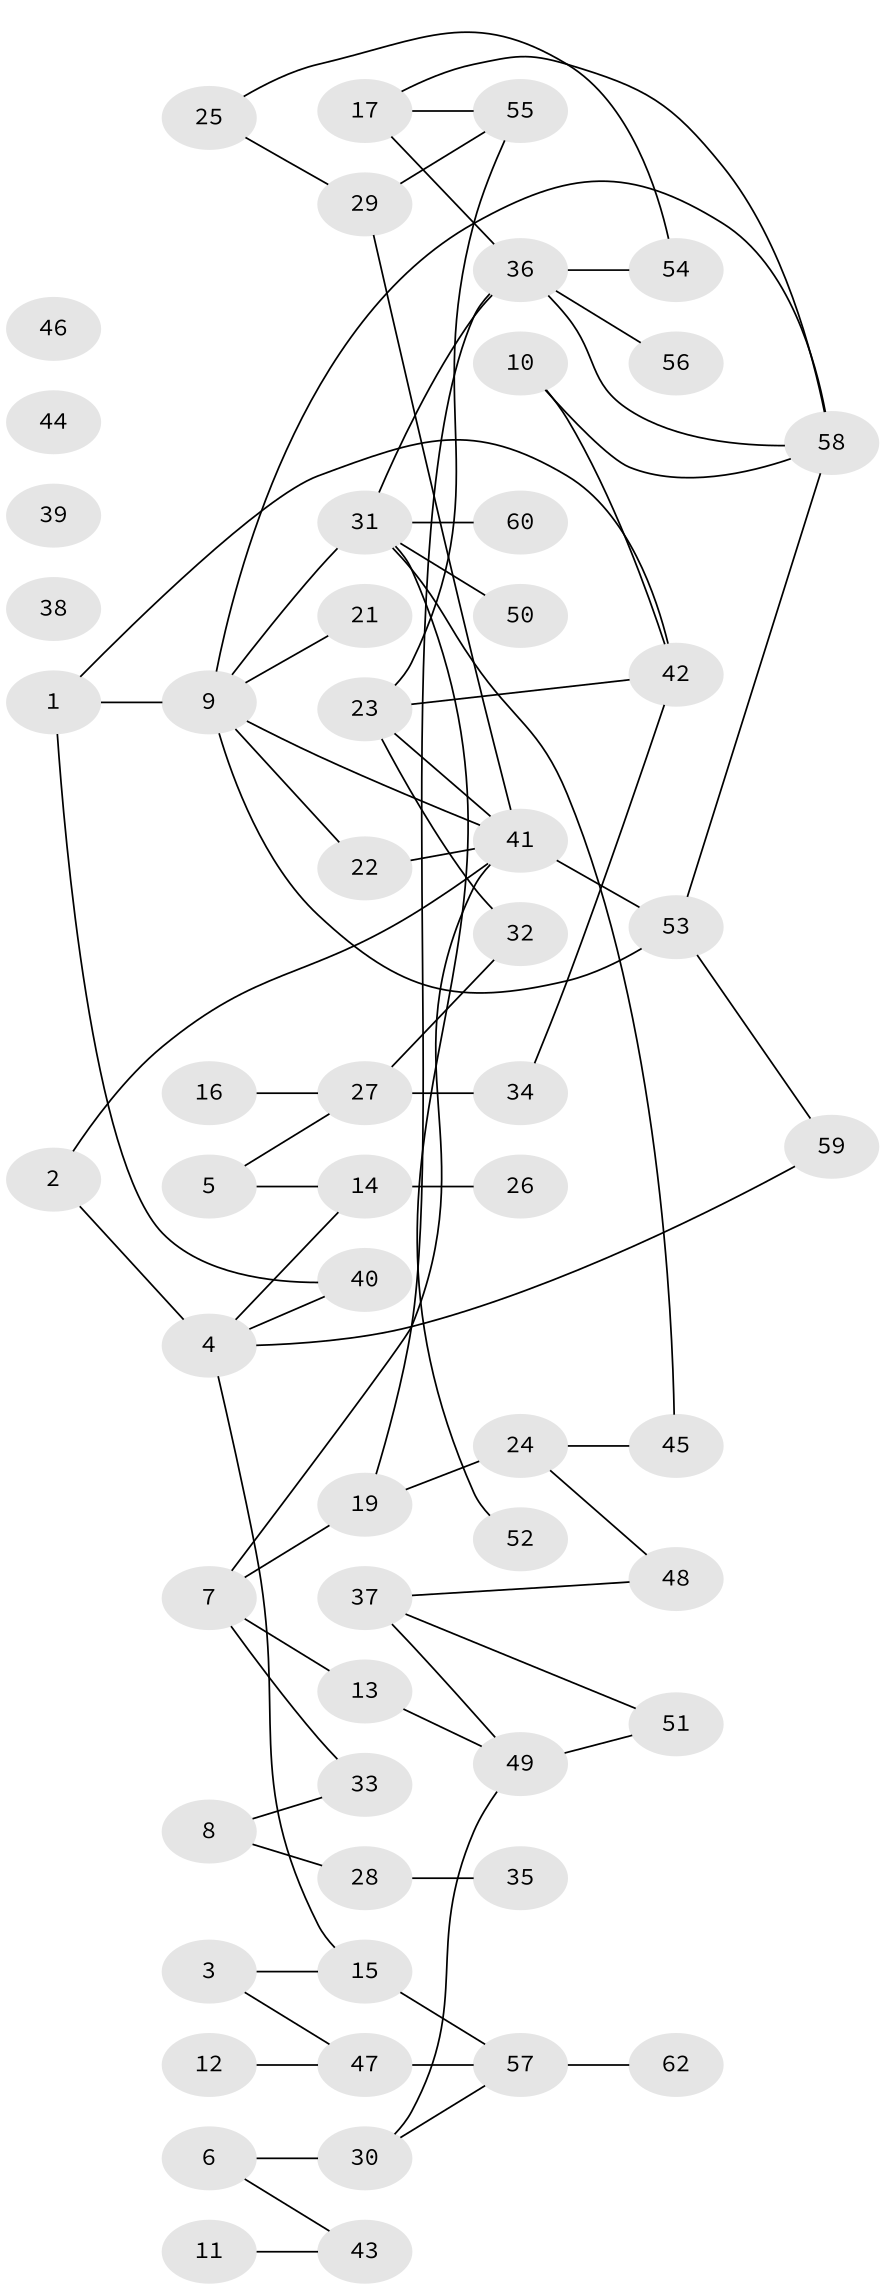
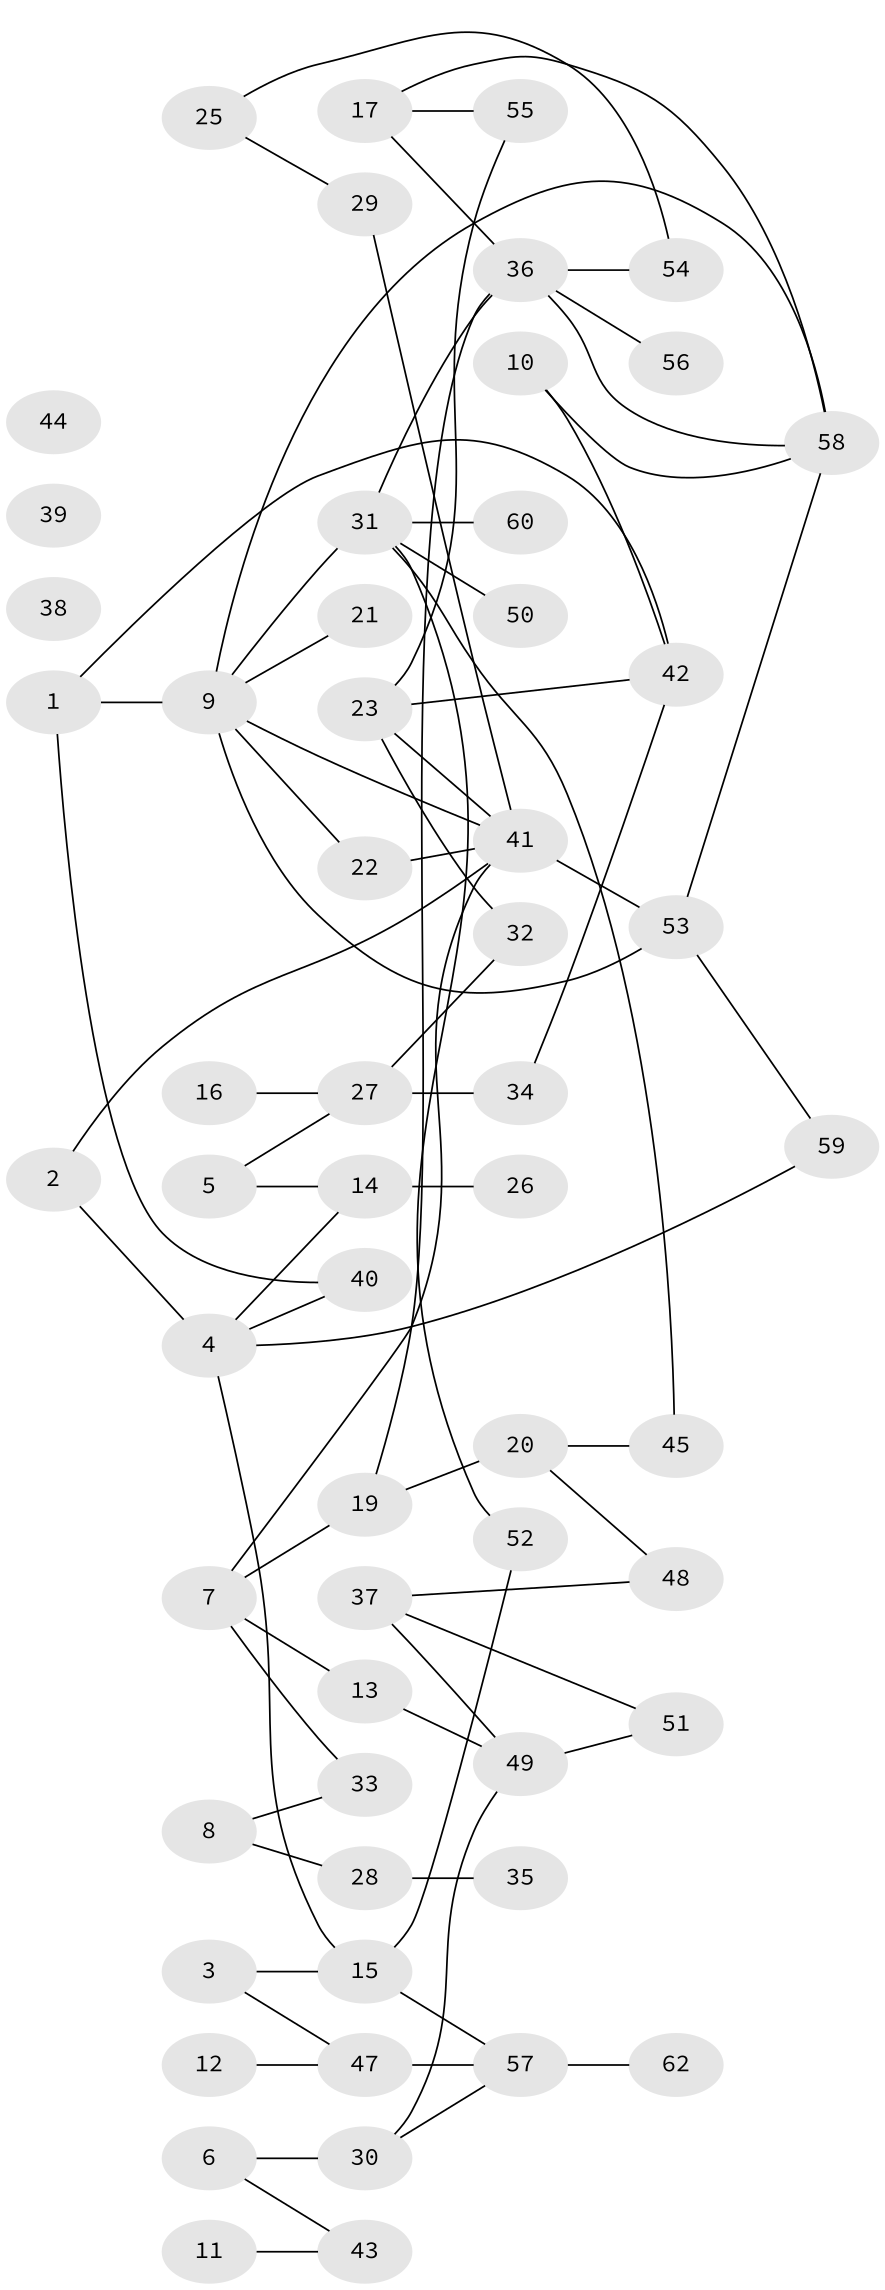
(443, 158) -> none
(54, 329) -> none
(520, 1446) -> (520, 1446)
none -> (461, 1762)
